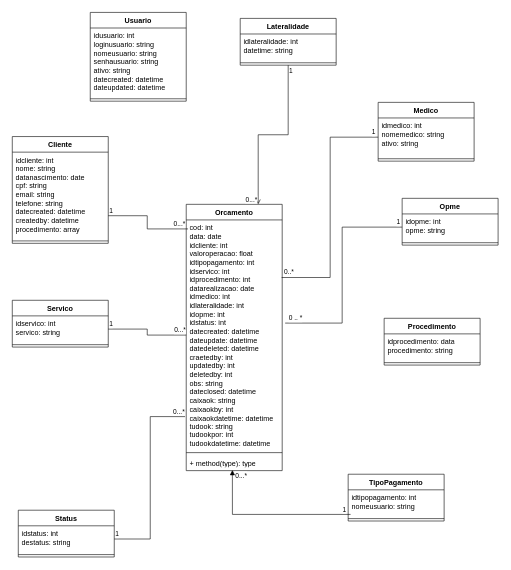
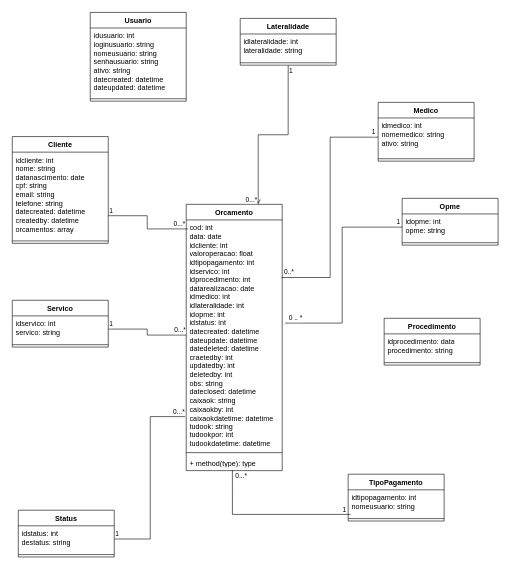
(276, 47) -> (279, 47)
(55, 195) -> (55, 195)
(232, 476) -> (232, 474)
